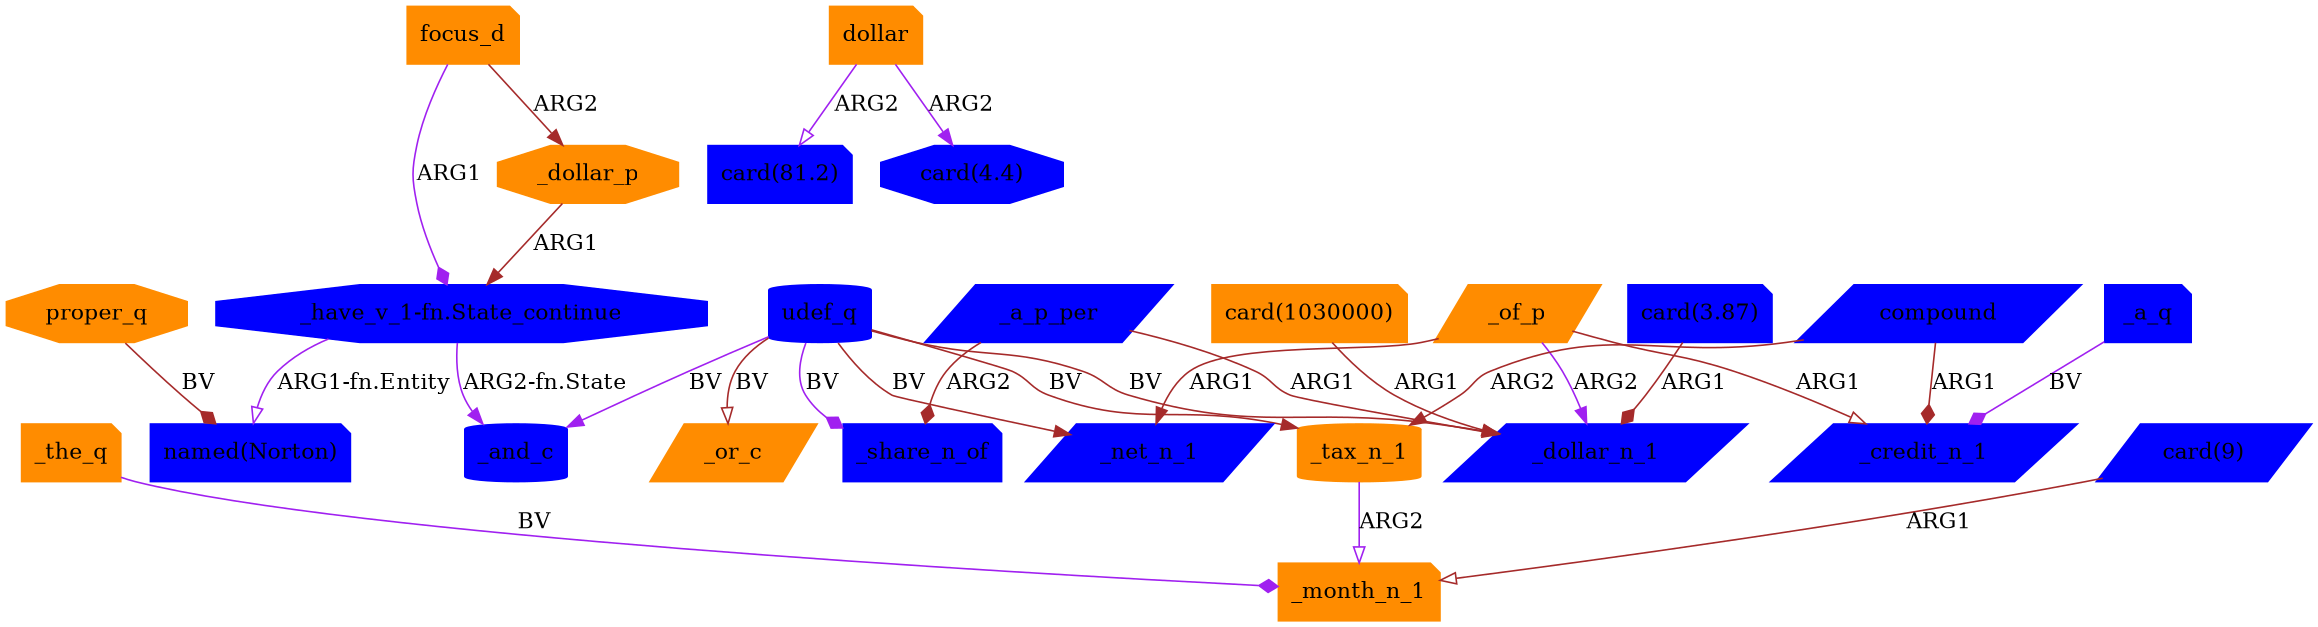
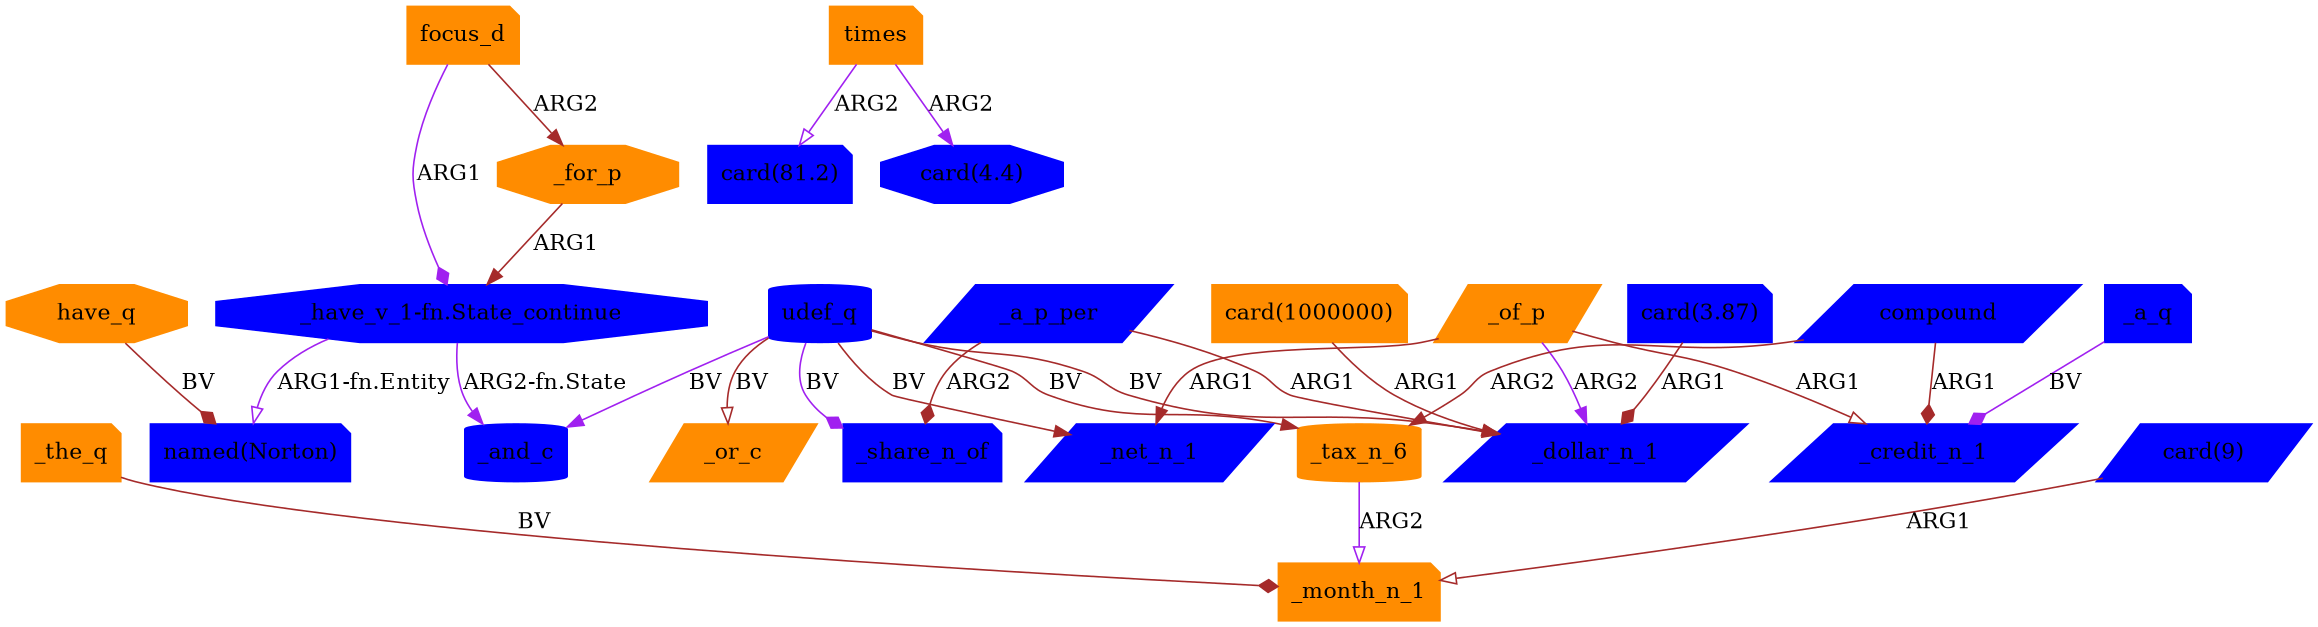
(876, 35) -> (876, 35)
(588, 174) -> (588, 174)
(97, 314) -> (97, 314)
(1310, 314) -> (1310, 314)
(1359, 453) -> (1359, 453)
(688, 549) -> (688, 549)
